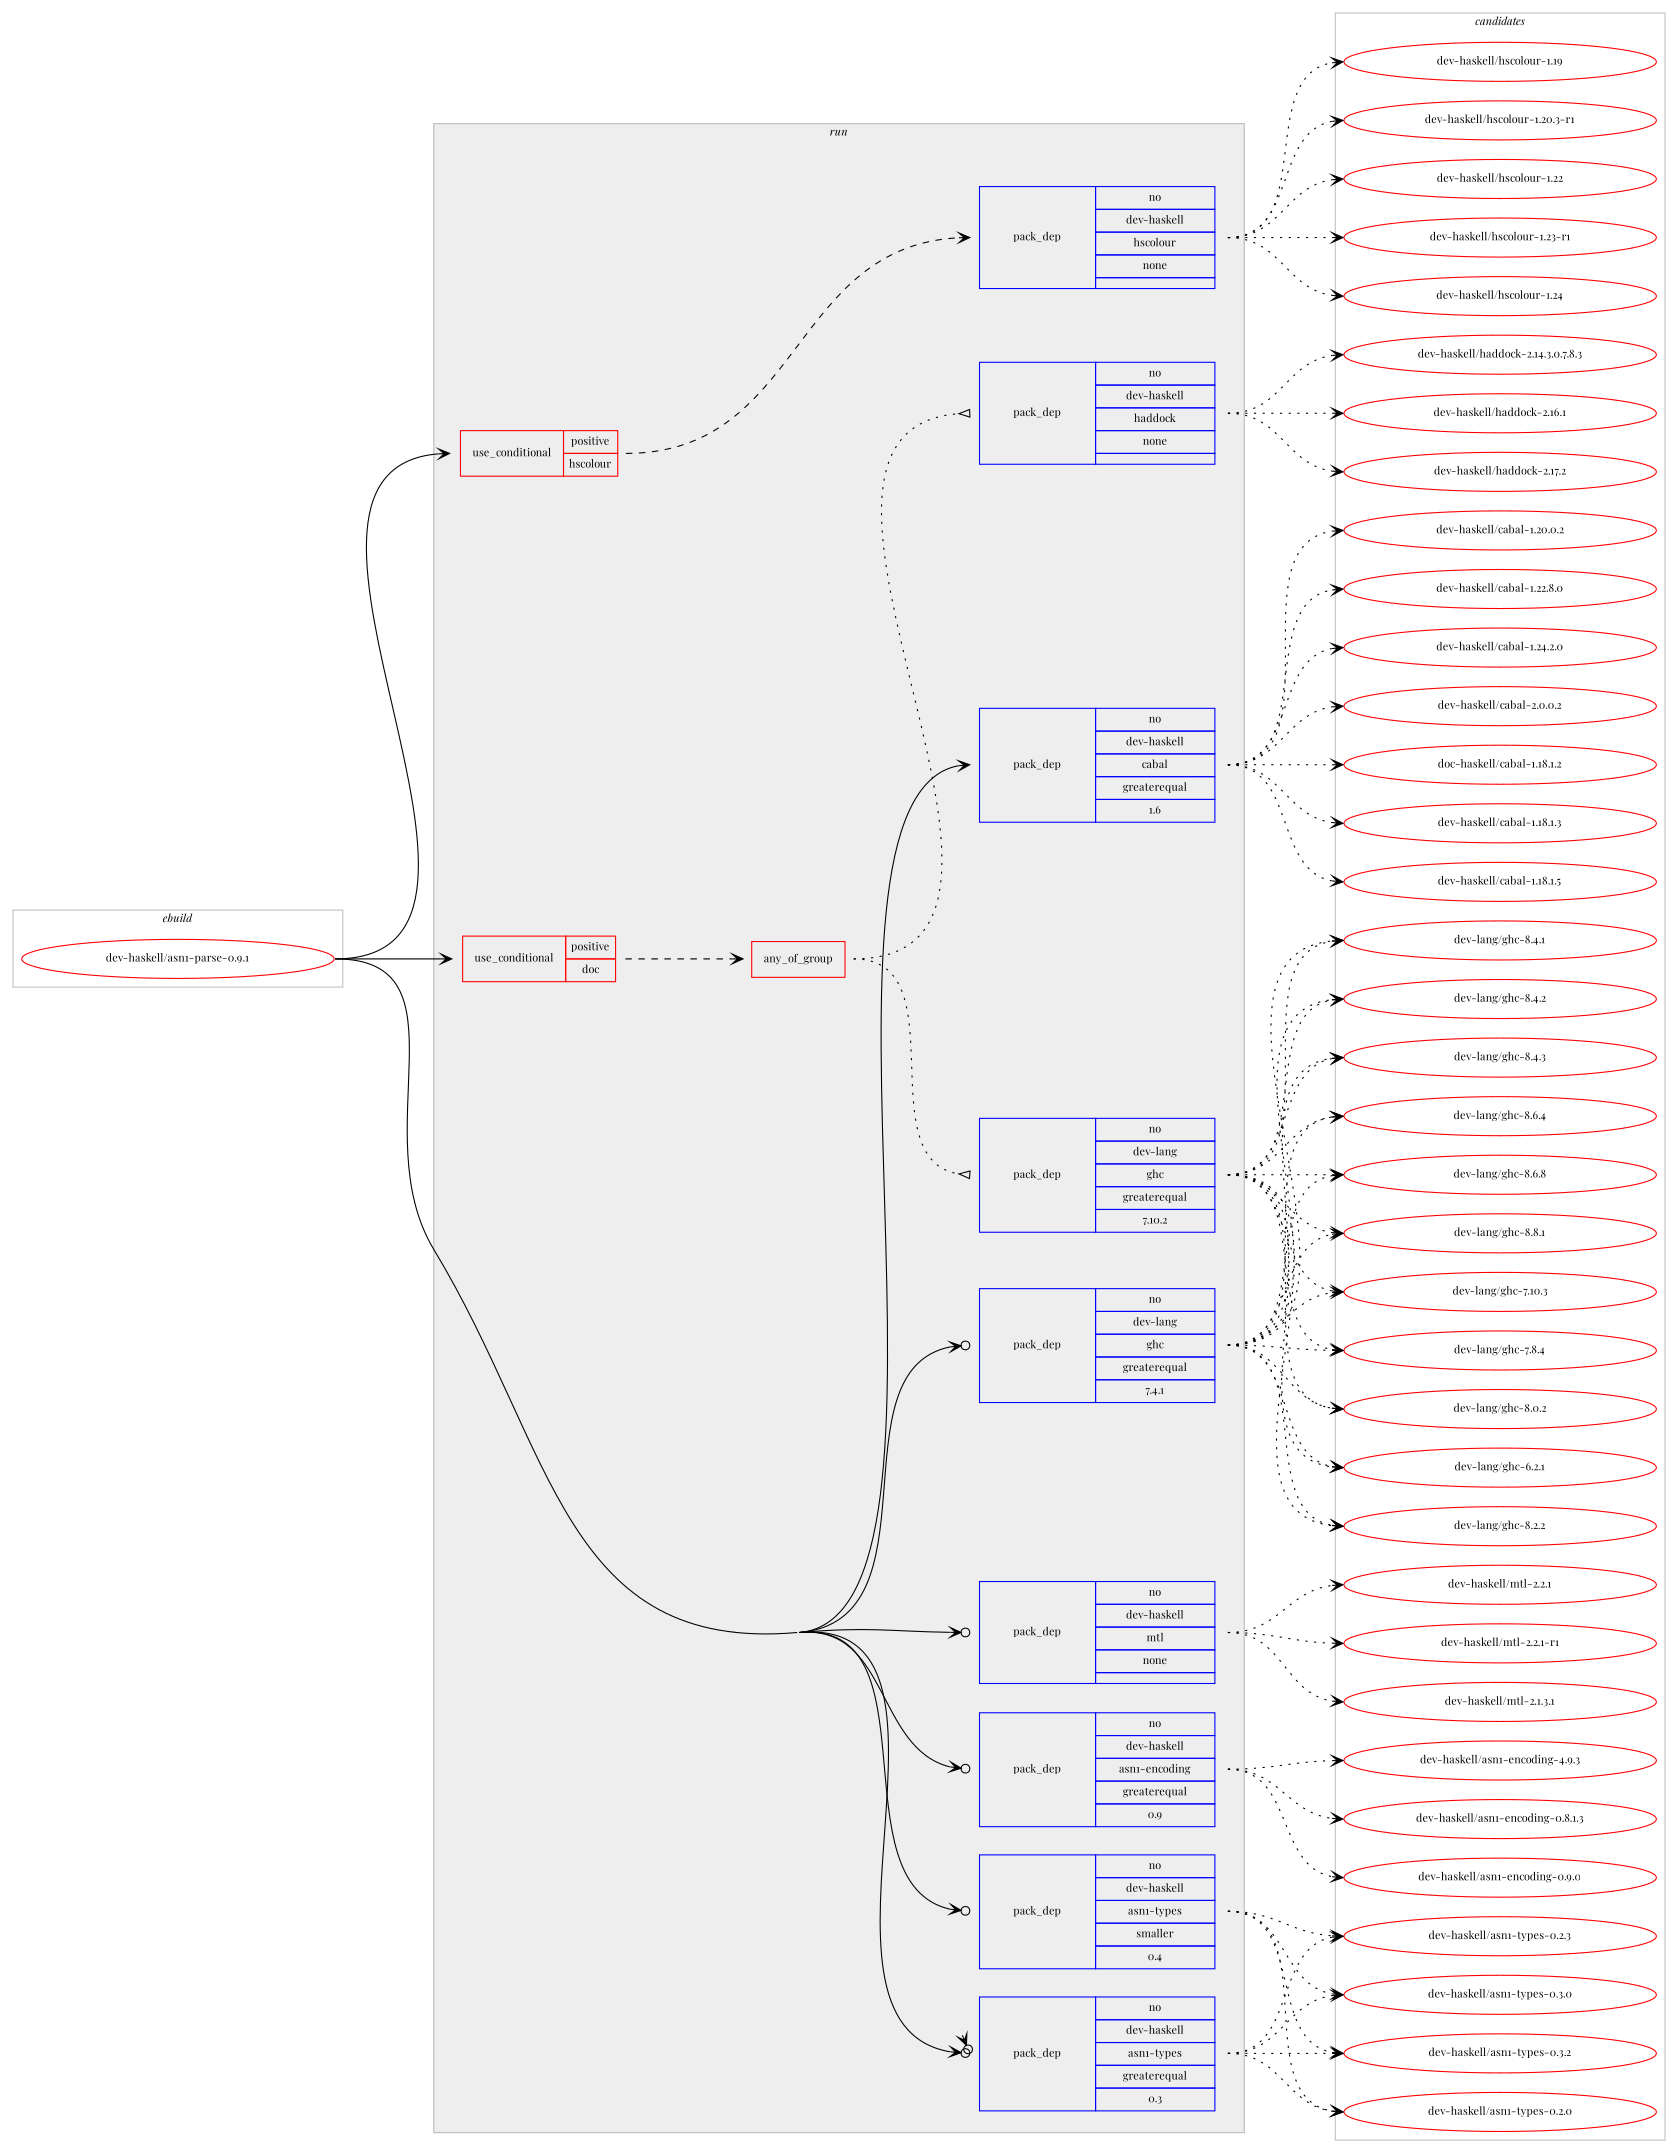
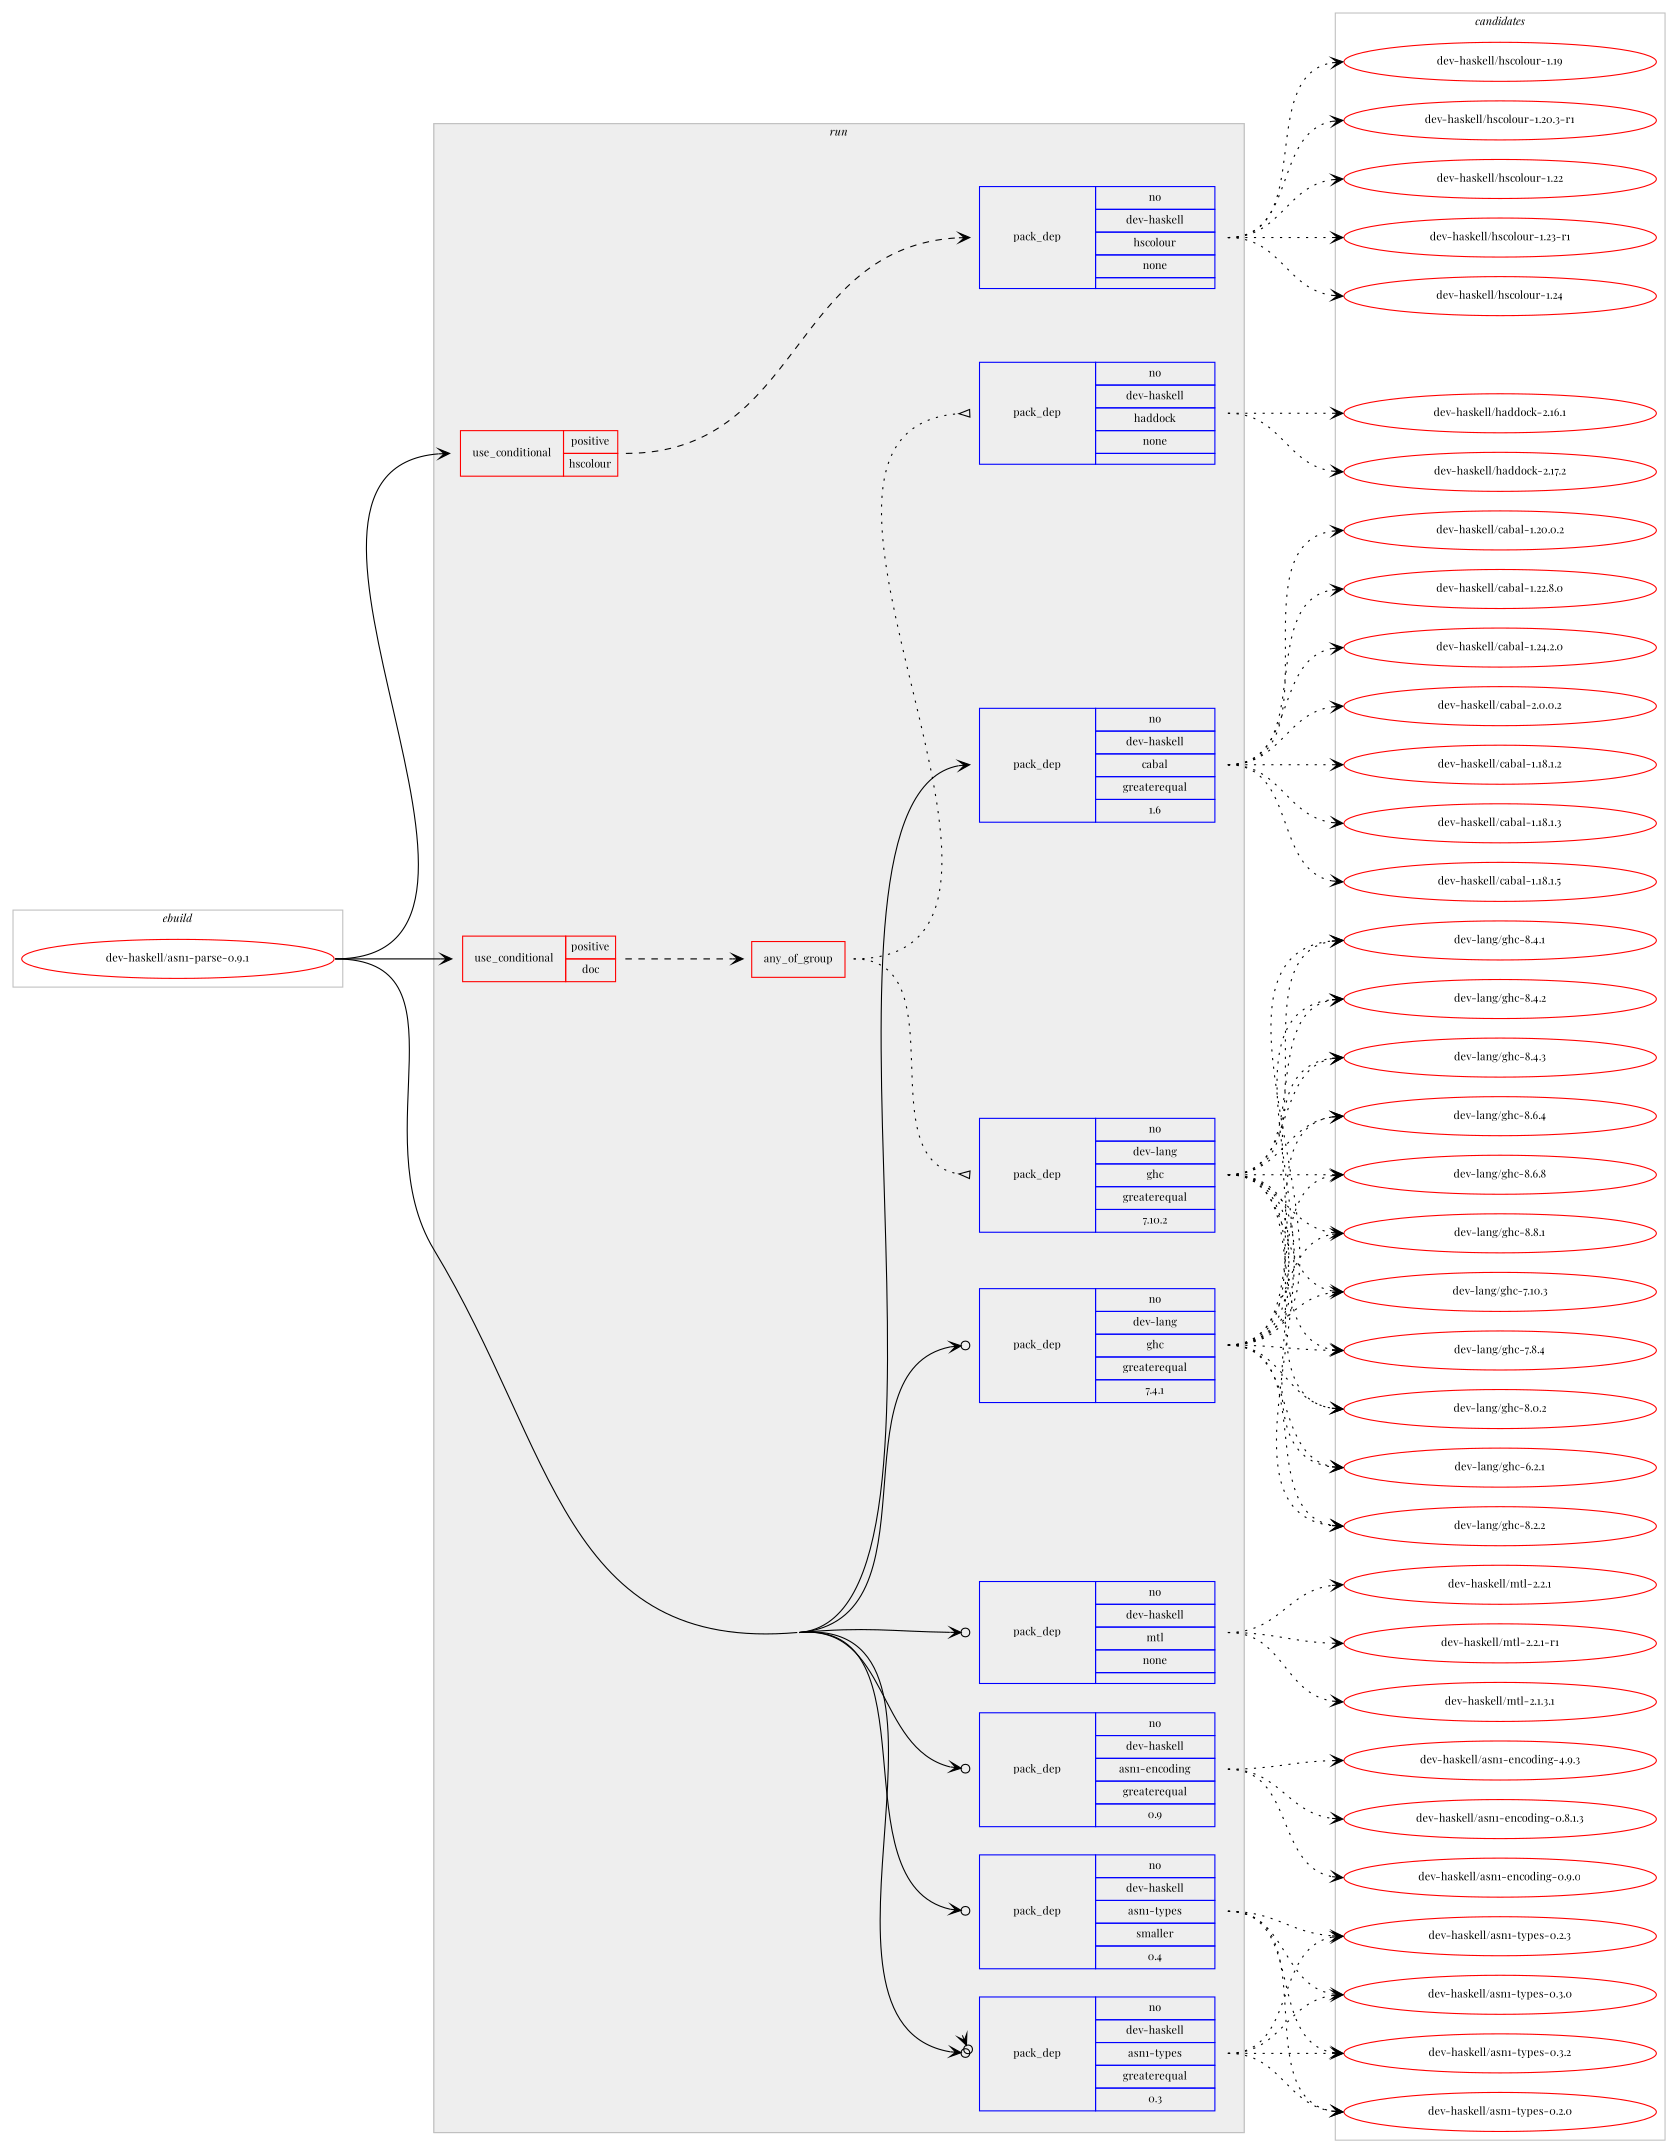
(1500, 355) -> none
(1500, 765) -> (1500, 765)
